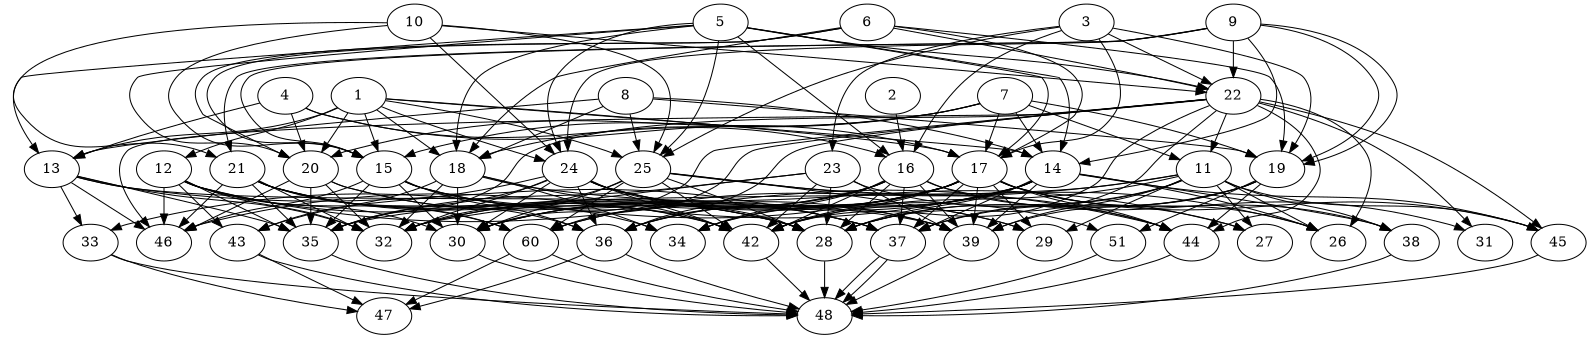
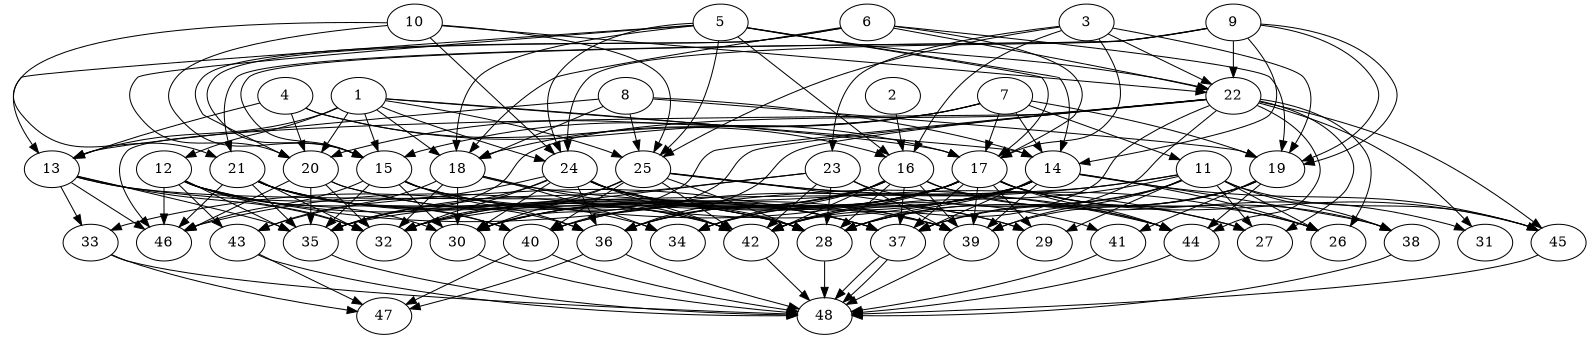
(1221, 126) -> (1350, 156)
(531, 243) -> (531, 243)
(1118, 243) -> (1118, 243)
